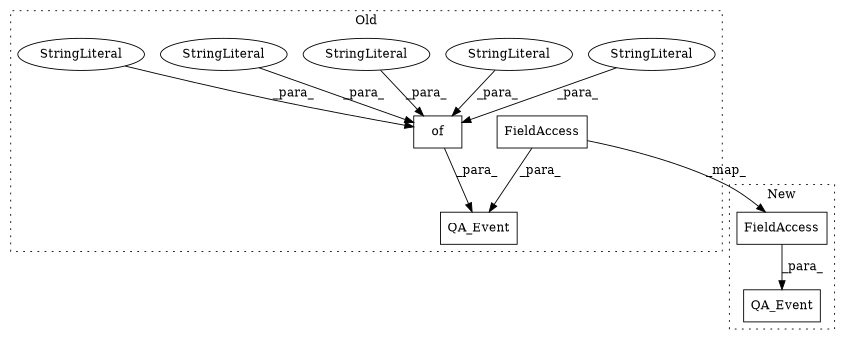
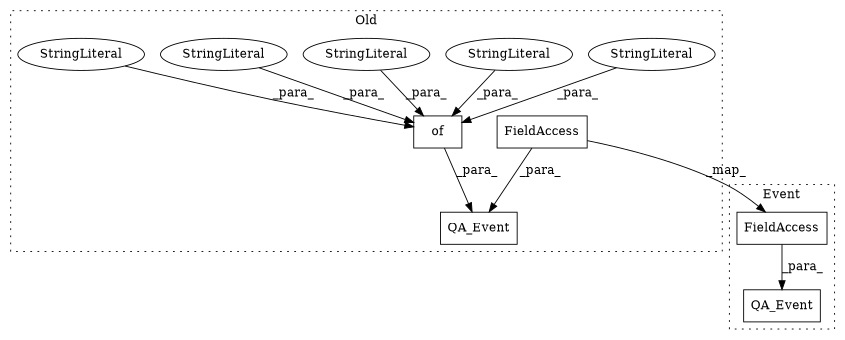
(782, 195) -> (782, 195)
